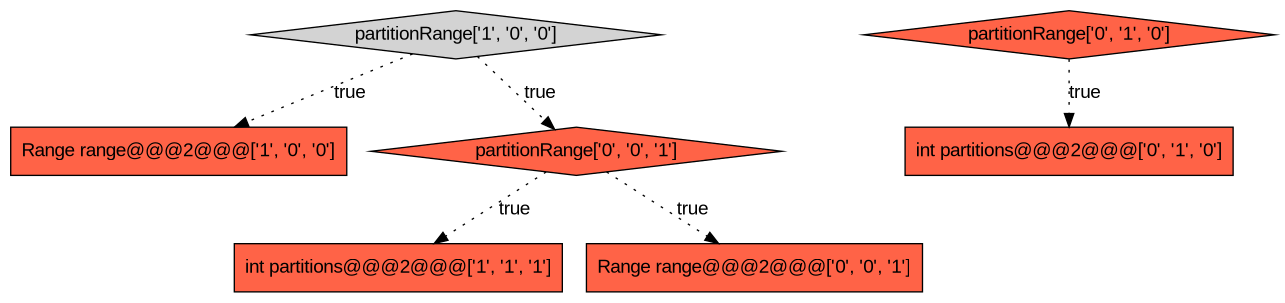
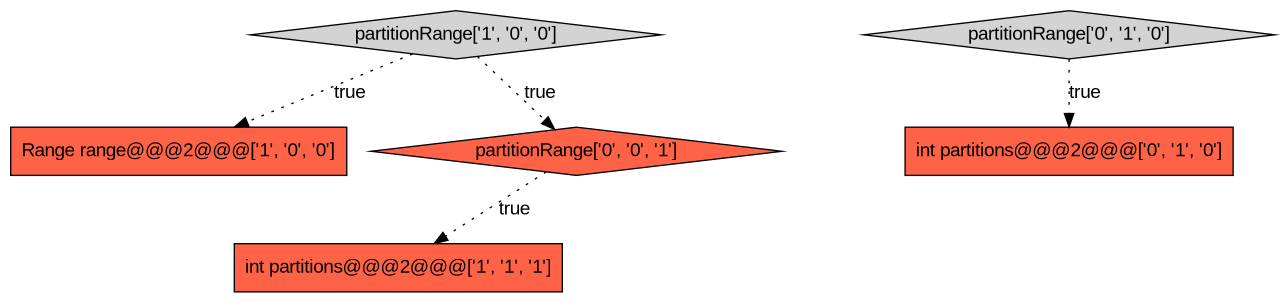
(1069, 35) -> (1069, 35)
(754, 268) -> none
